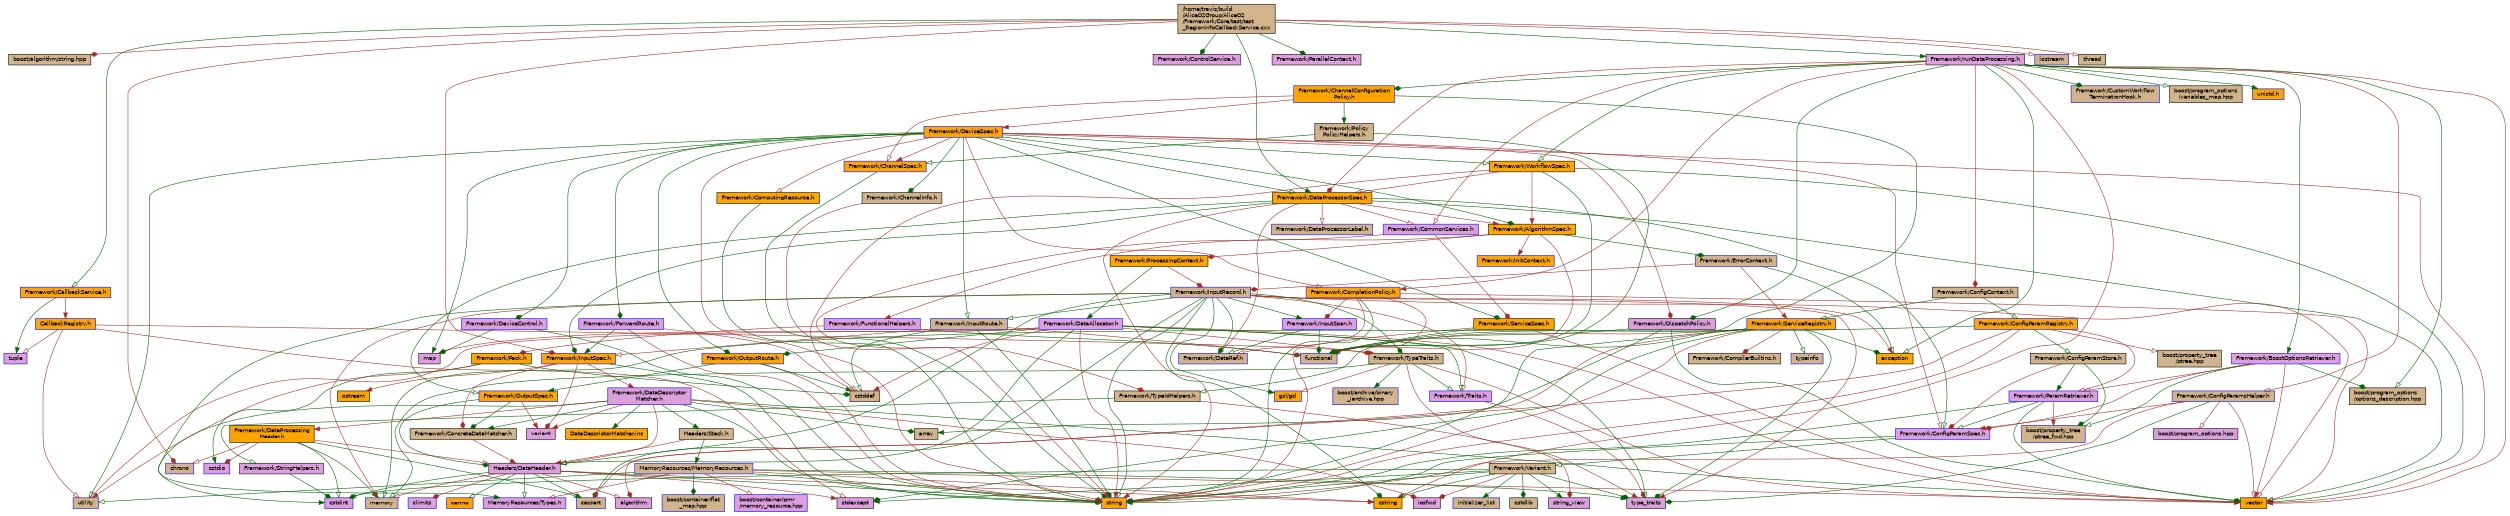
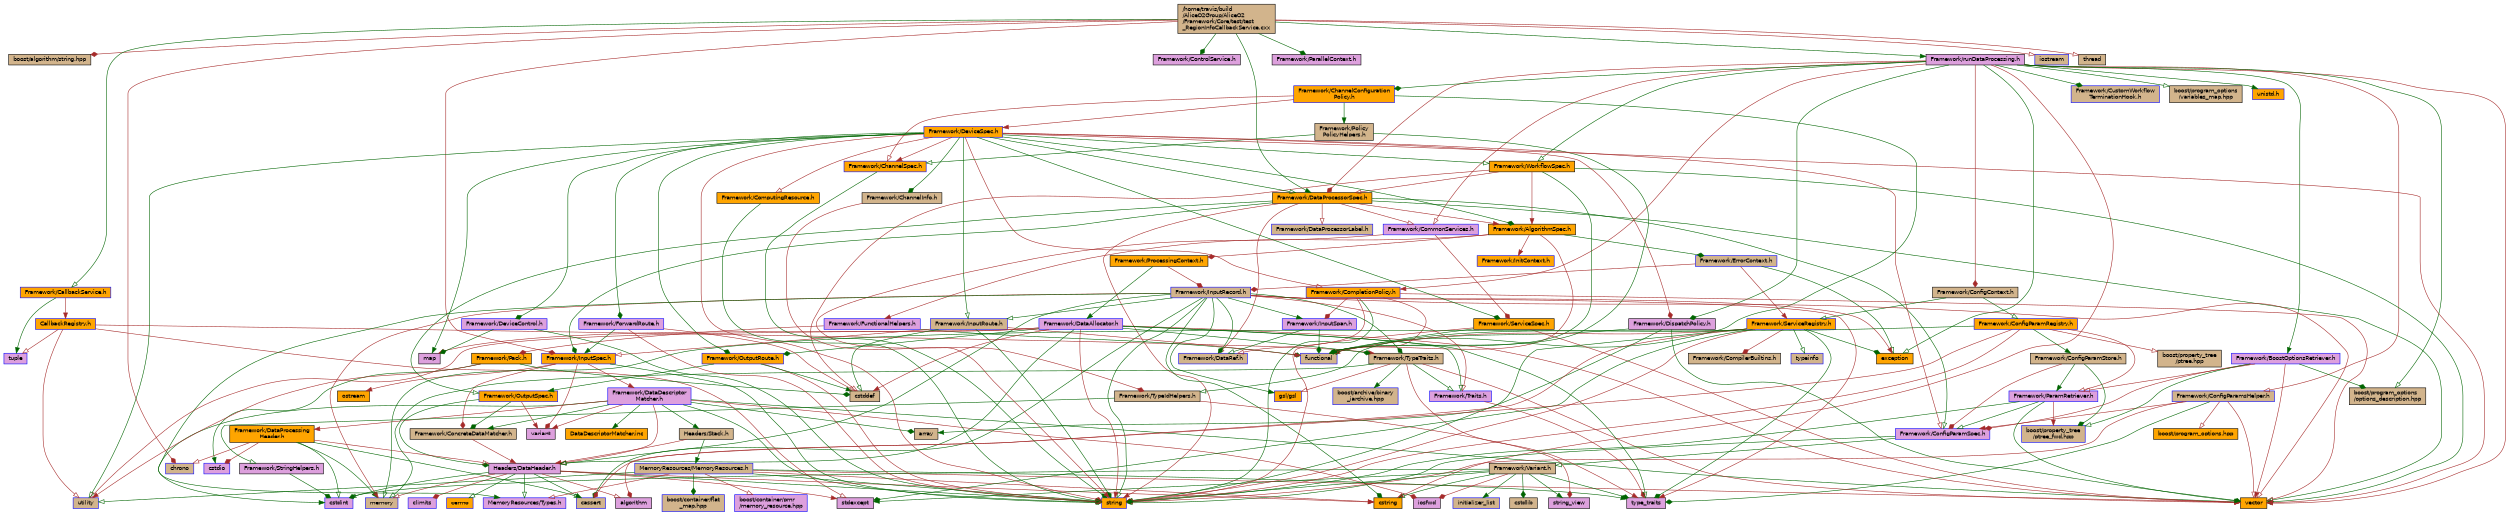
(1243, 339) -> (1243, 339)
(2050, 340) -> (2050, 340)
(2196, 434) -> (2196, 434)
